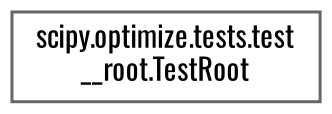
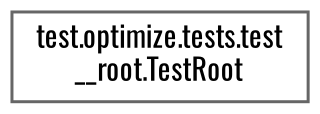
(166, 57) -> (160, 57)
